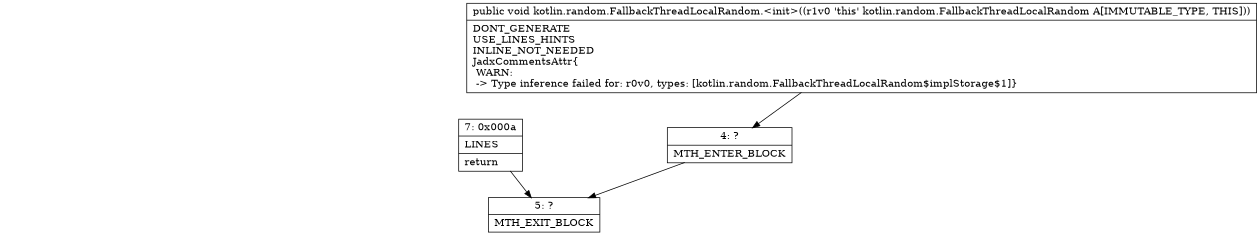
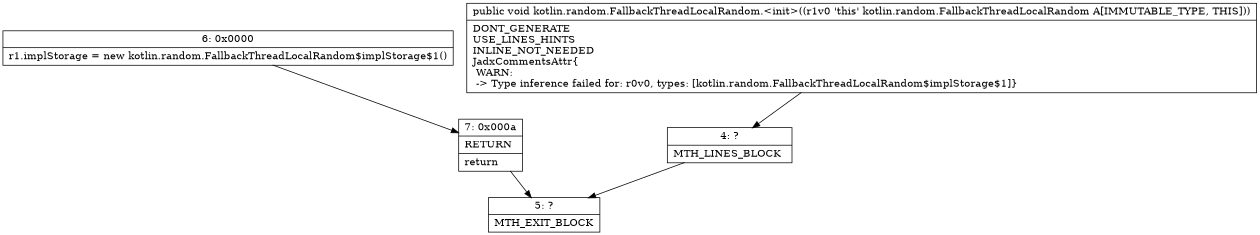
none -> (228, 48)
(482, 144) -> (488, 144)
(730, 154) -> (727, 154)
